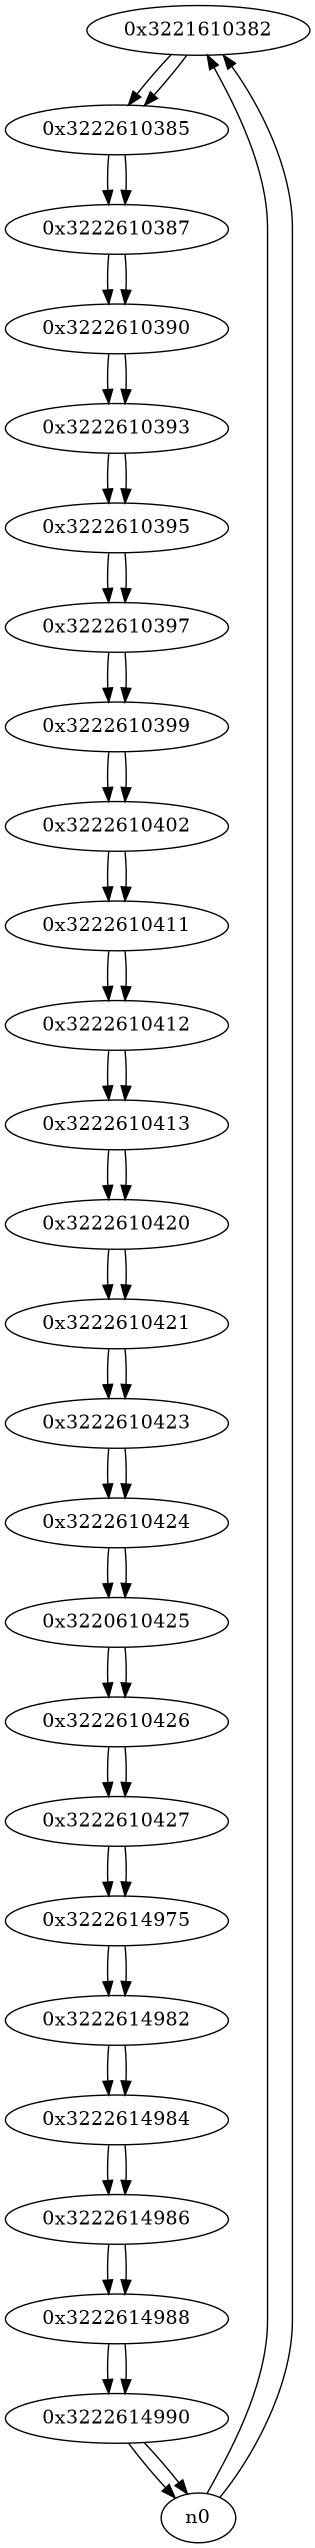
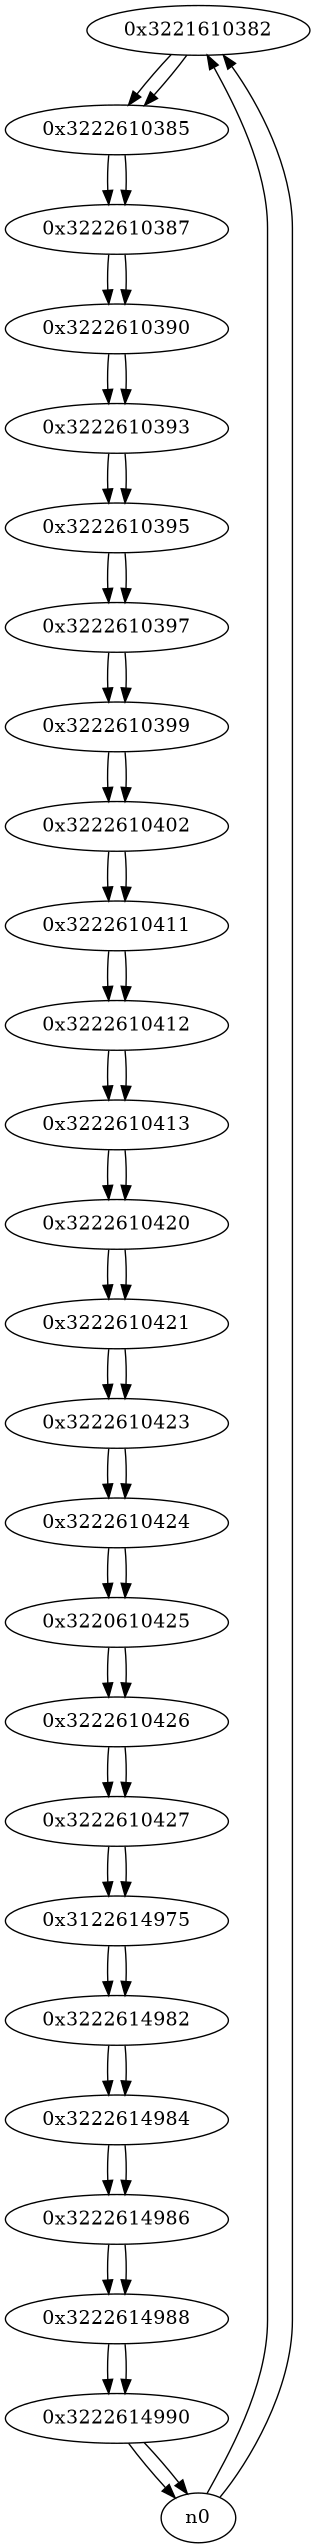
(117, 1921) -> (117, 1921)
